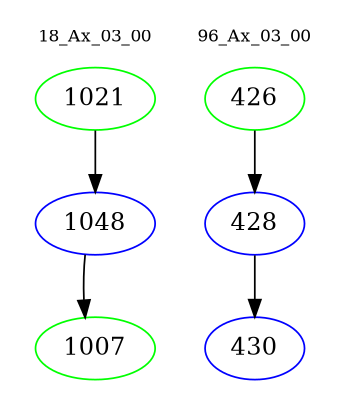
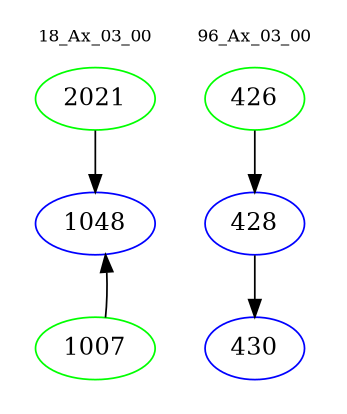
(95, 99) -> (95, 99)
(84, 277) -> (107, 295)
